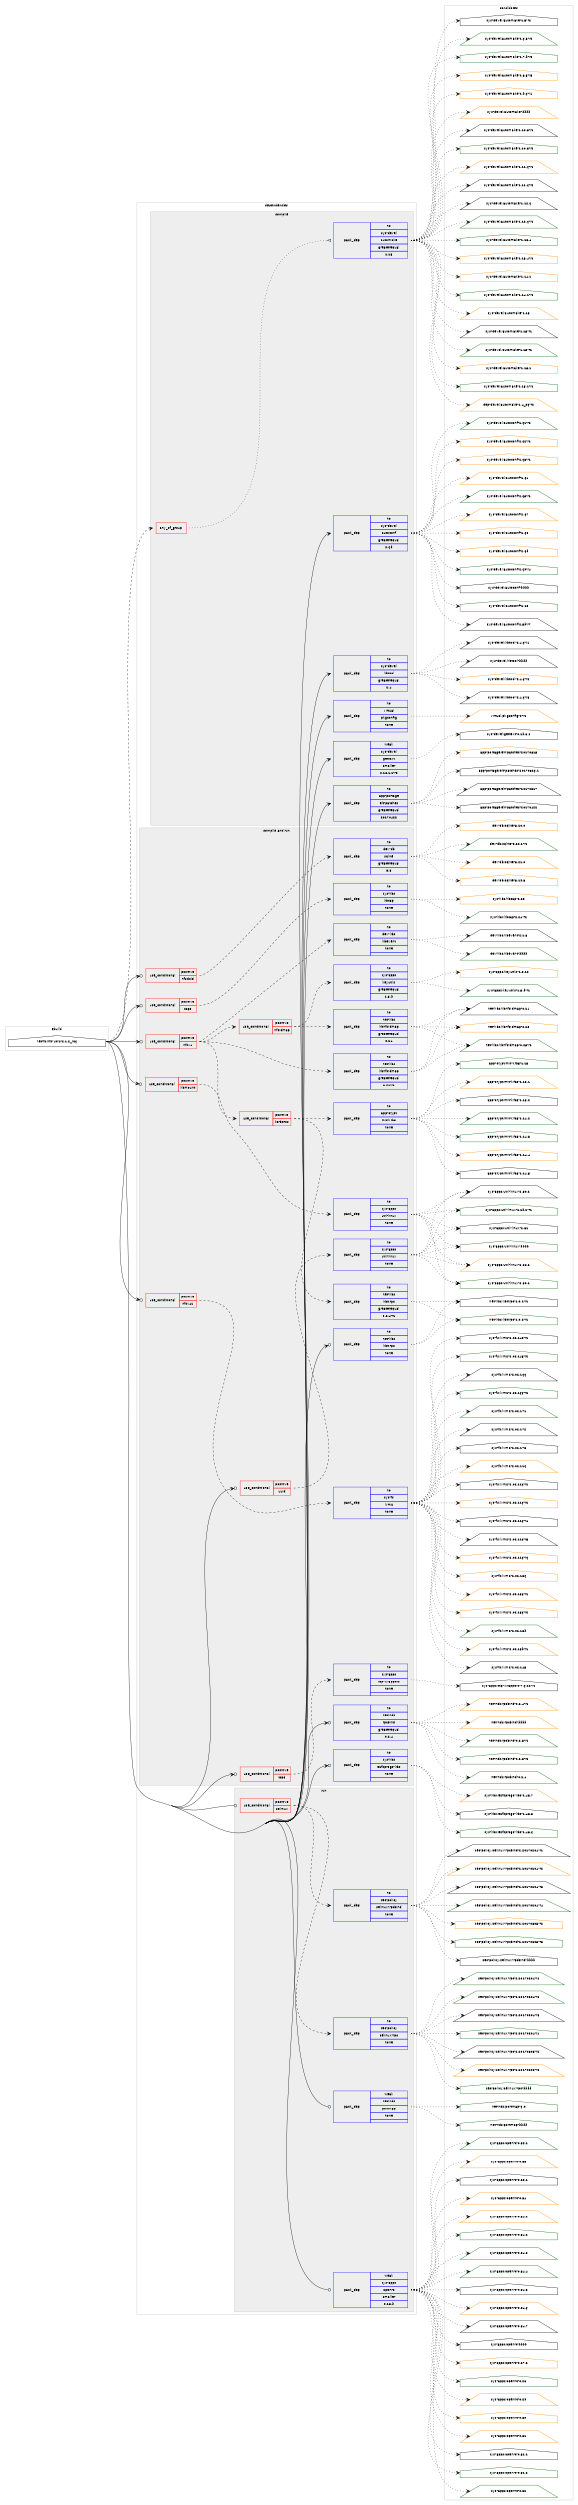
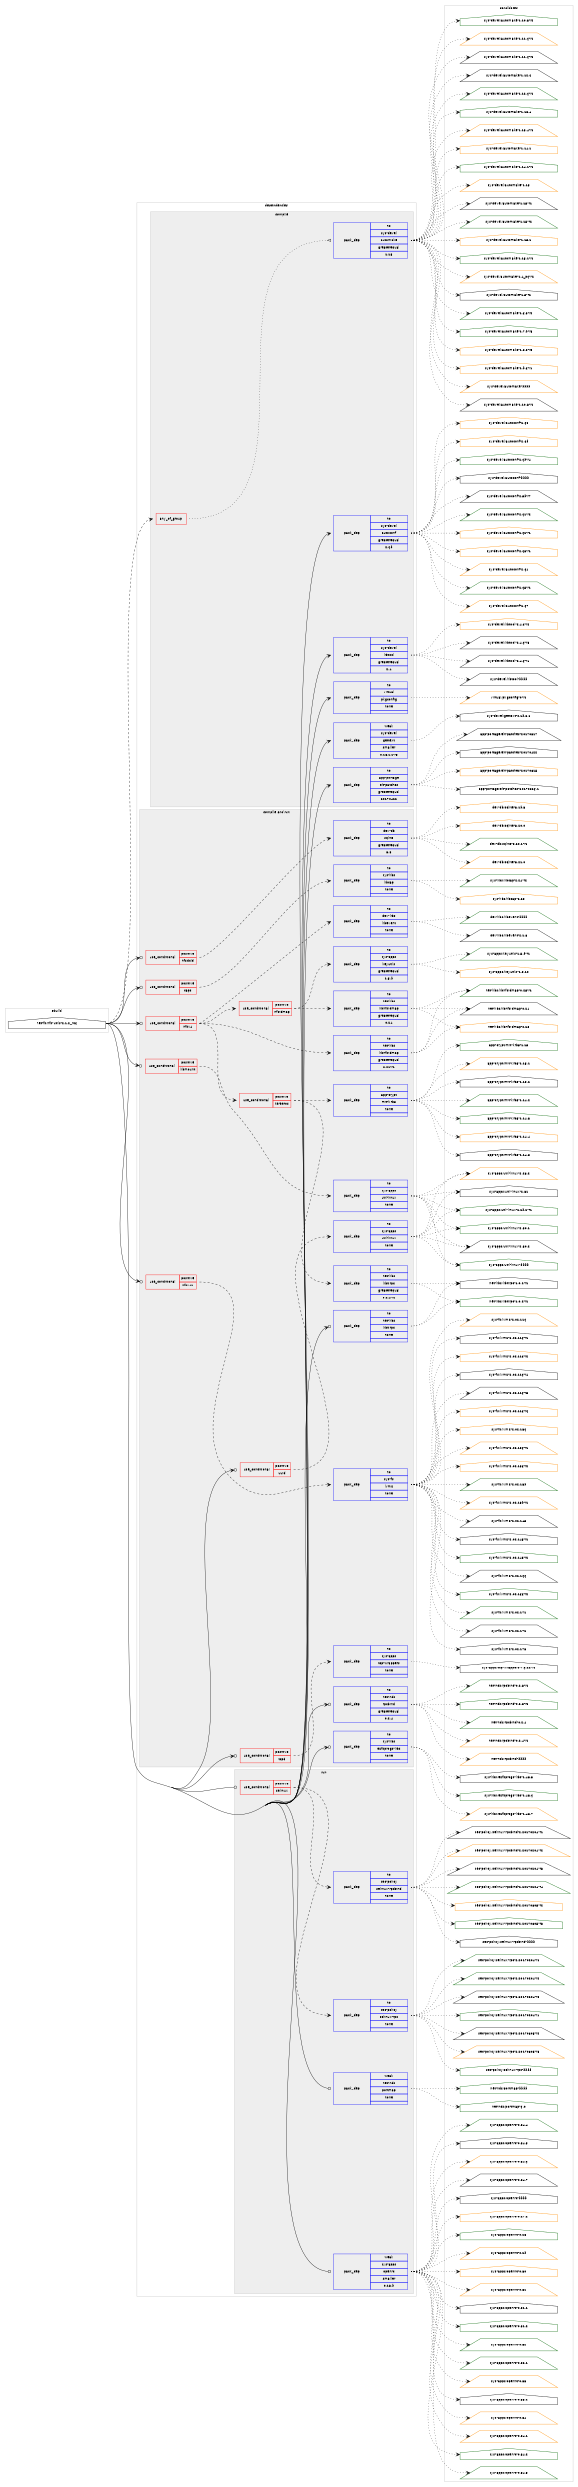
(509, 259) -> (509, 130)
(509, 405) -> (509, 277)
(509, 606) -> none
